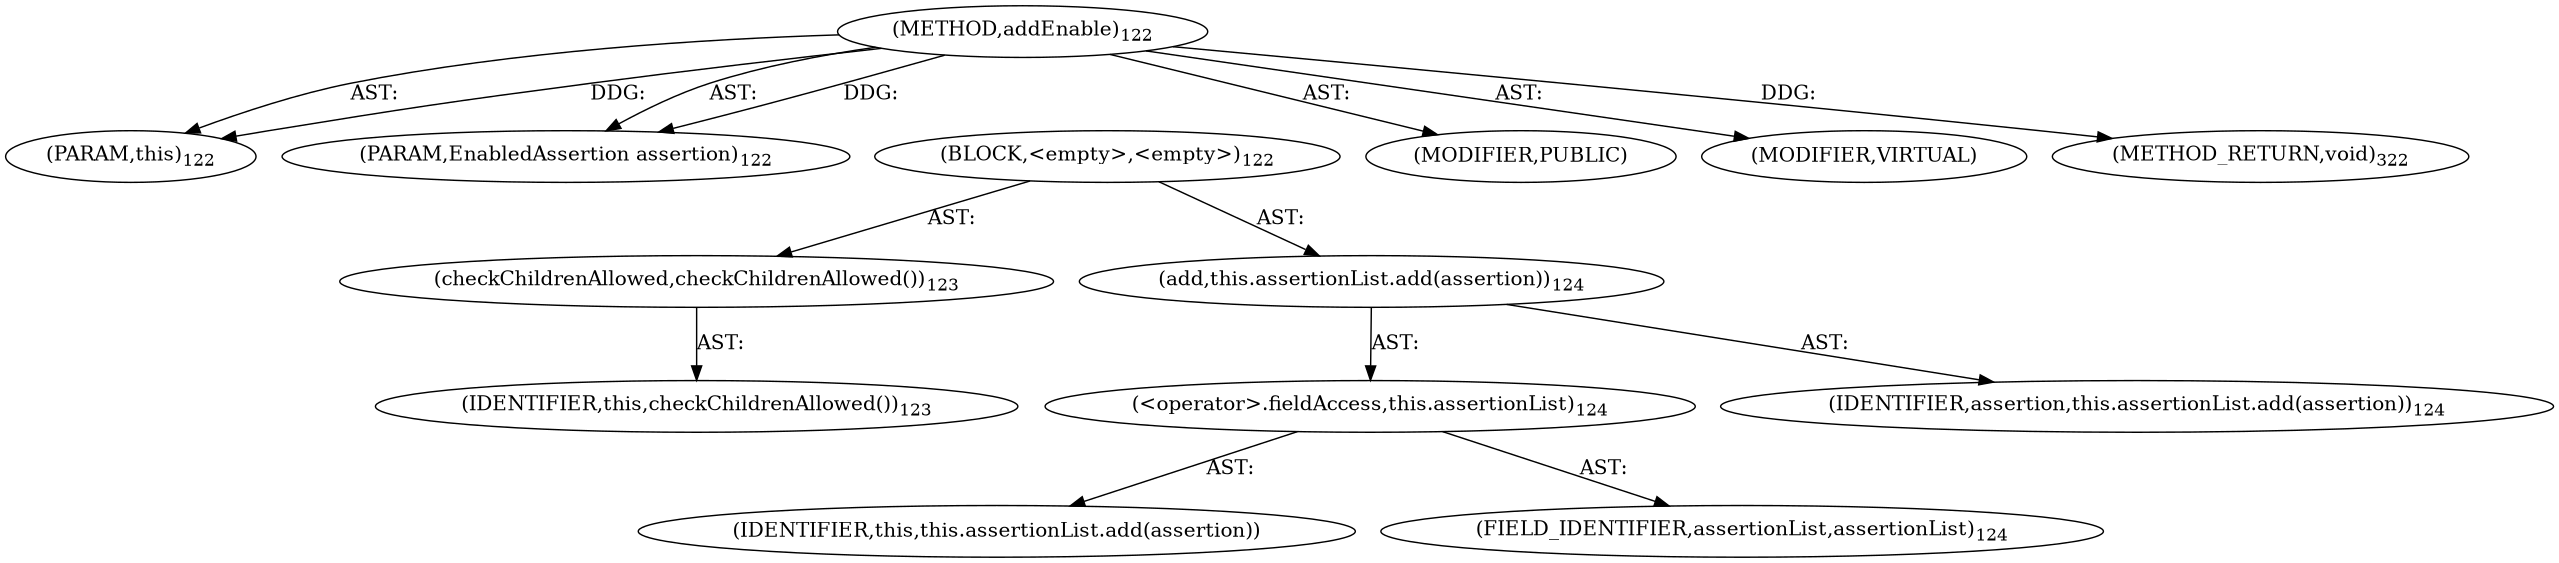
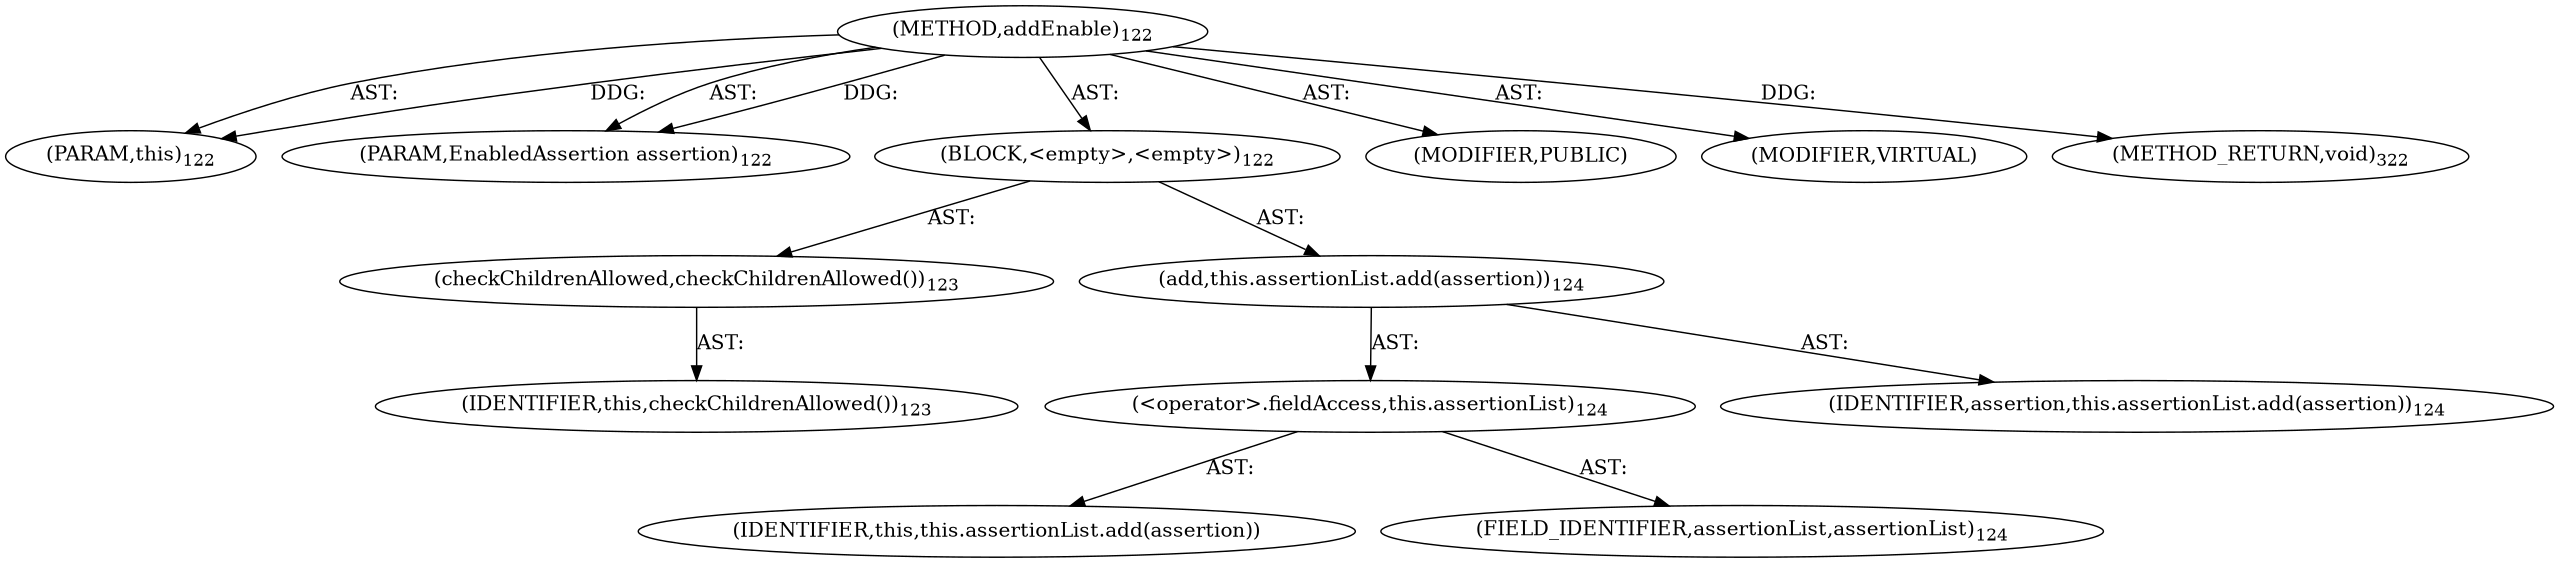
none -> (1061, 88)
